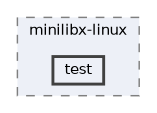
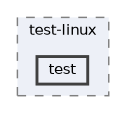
(78, 31) -> (63, 31)
